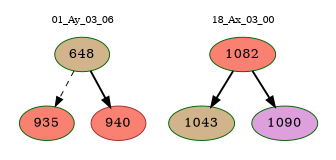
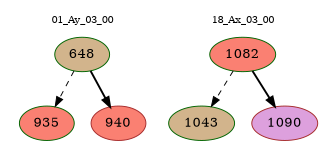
(83, 21) -> (83, 21)
(225, 85) -> (225, 85)
(285, 123) -> (285, 123)
